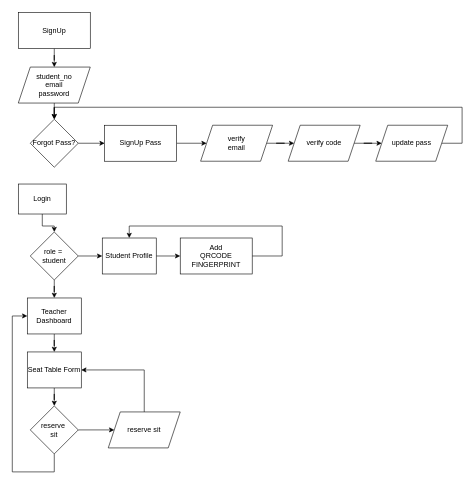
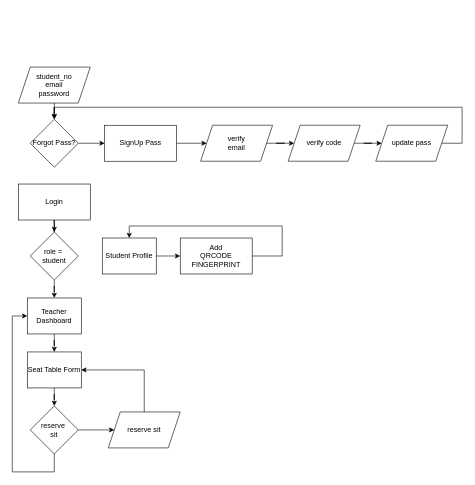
(54, 30) -> none
(54, 60) -> none
(42, 199) -> (54, 202)
(96, 256) -> none
